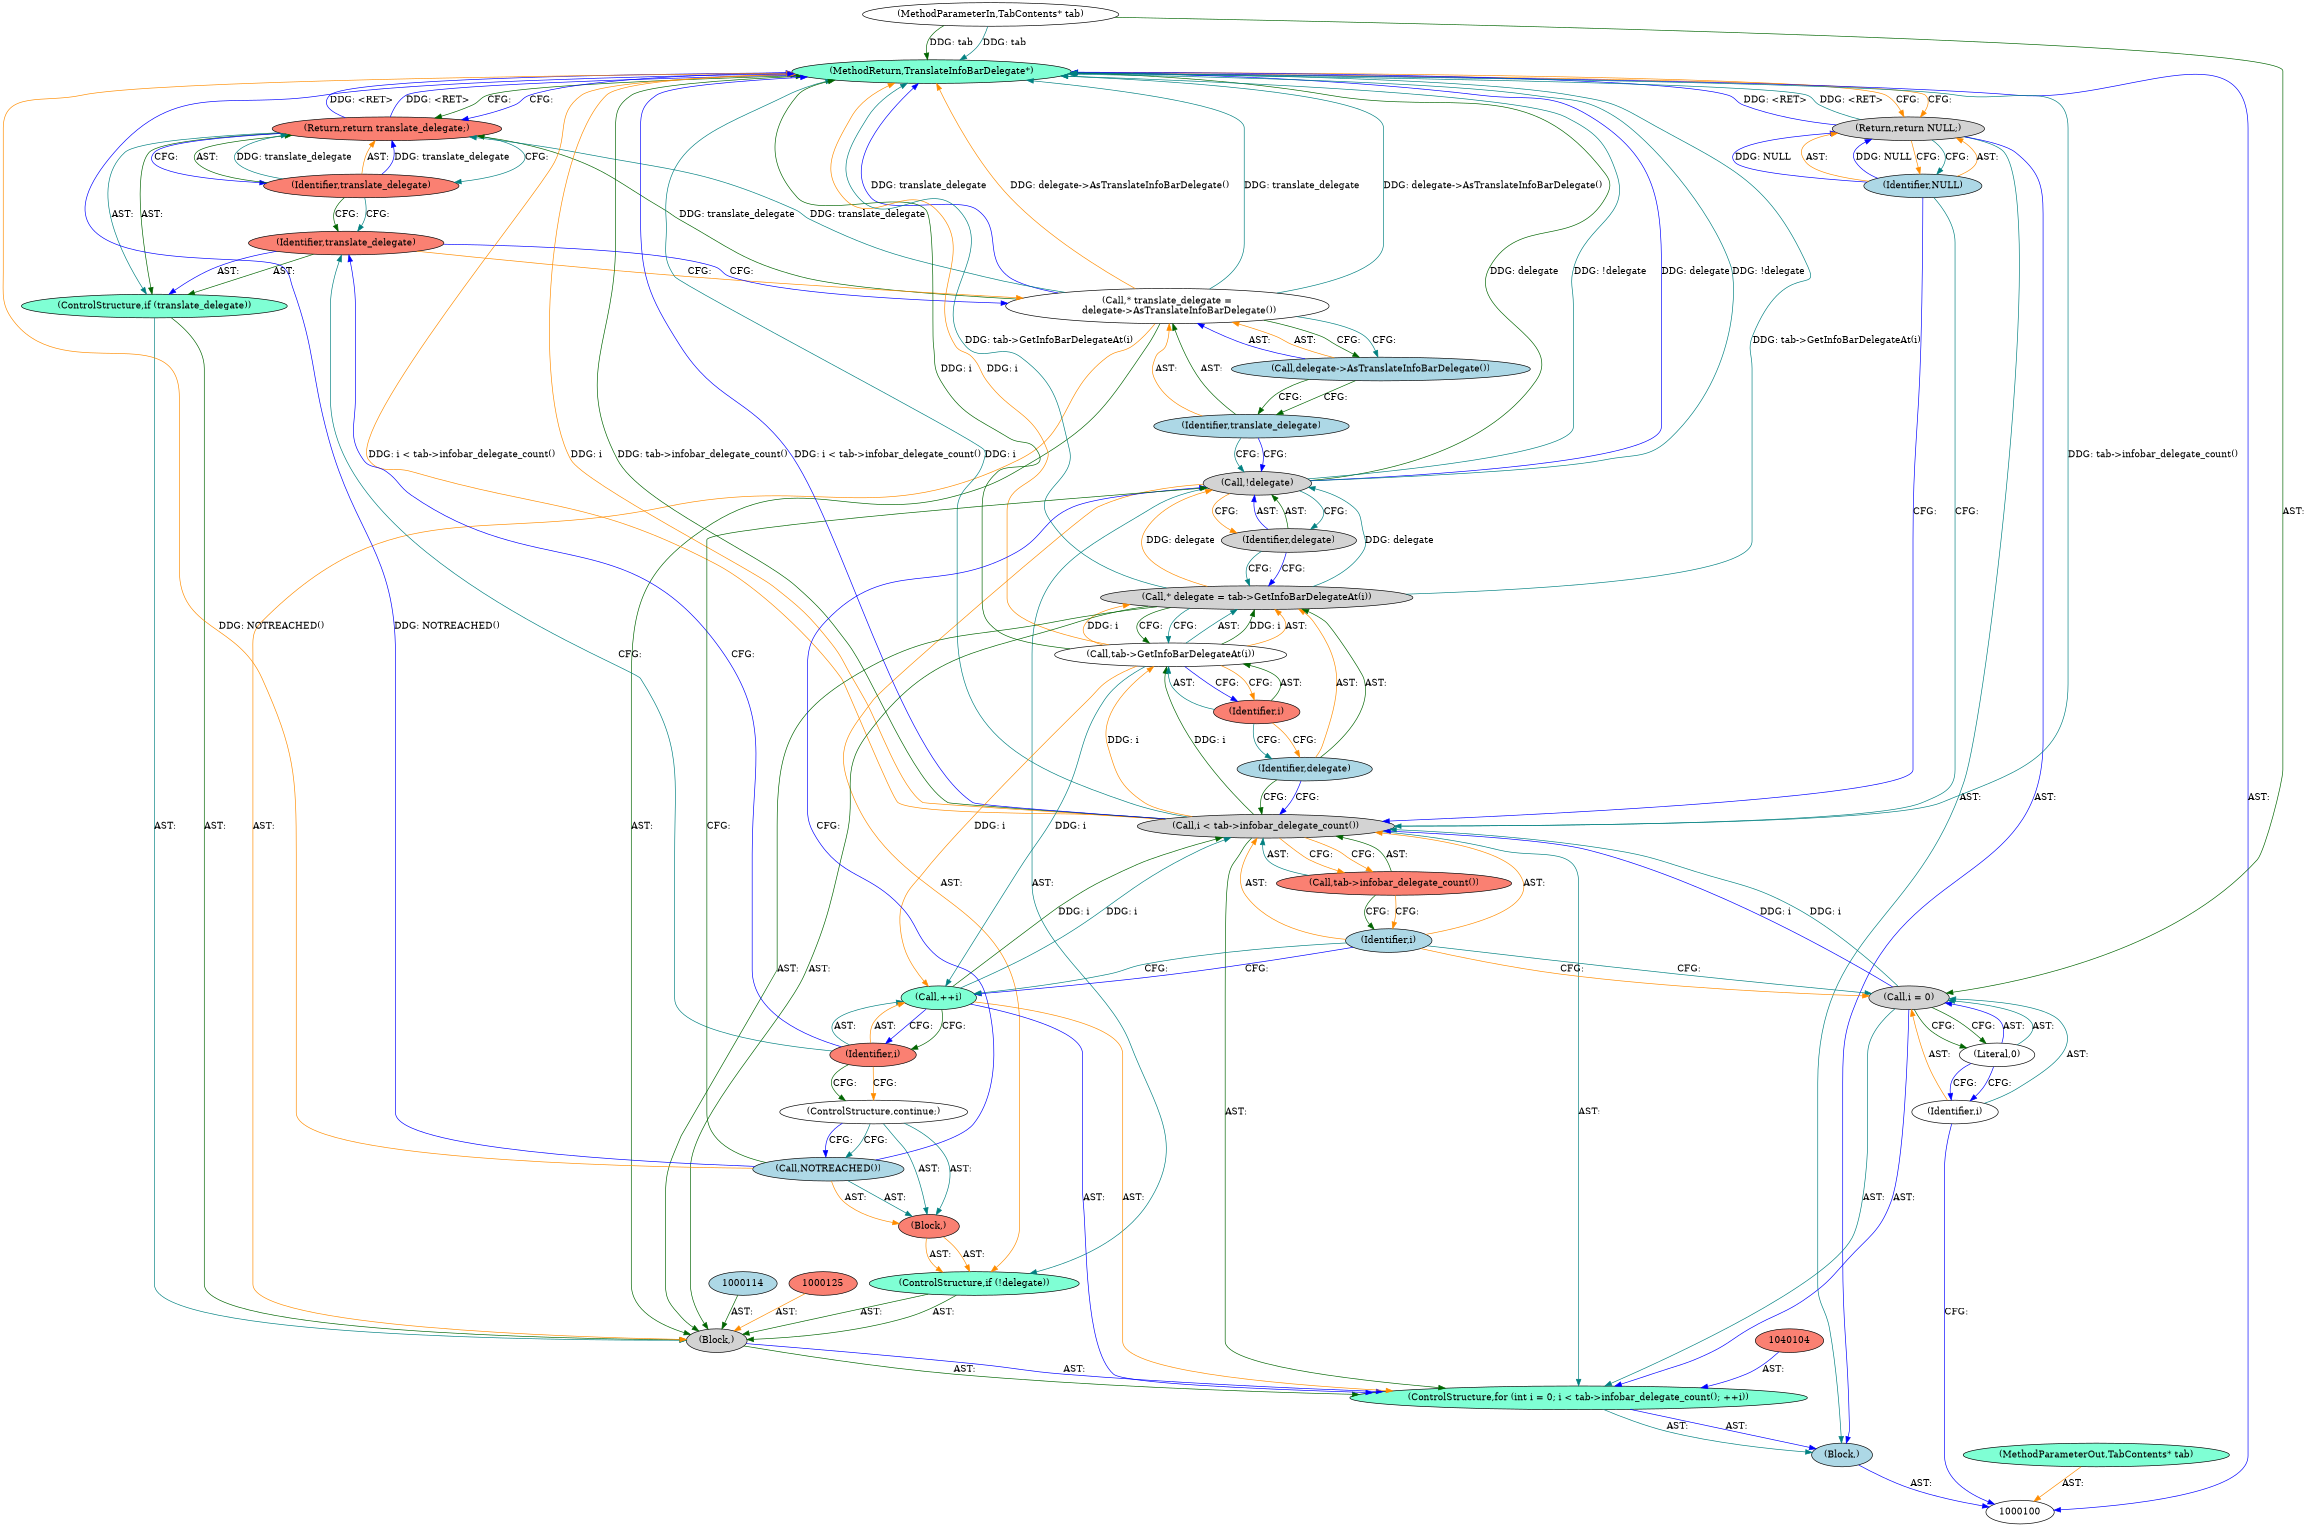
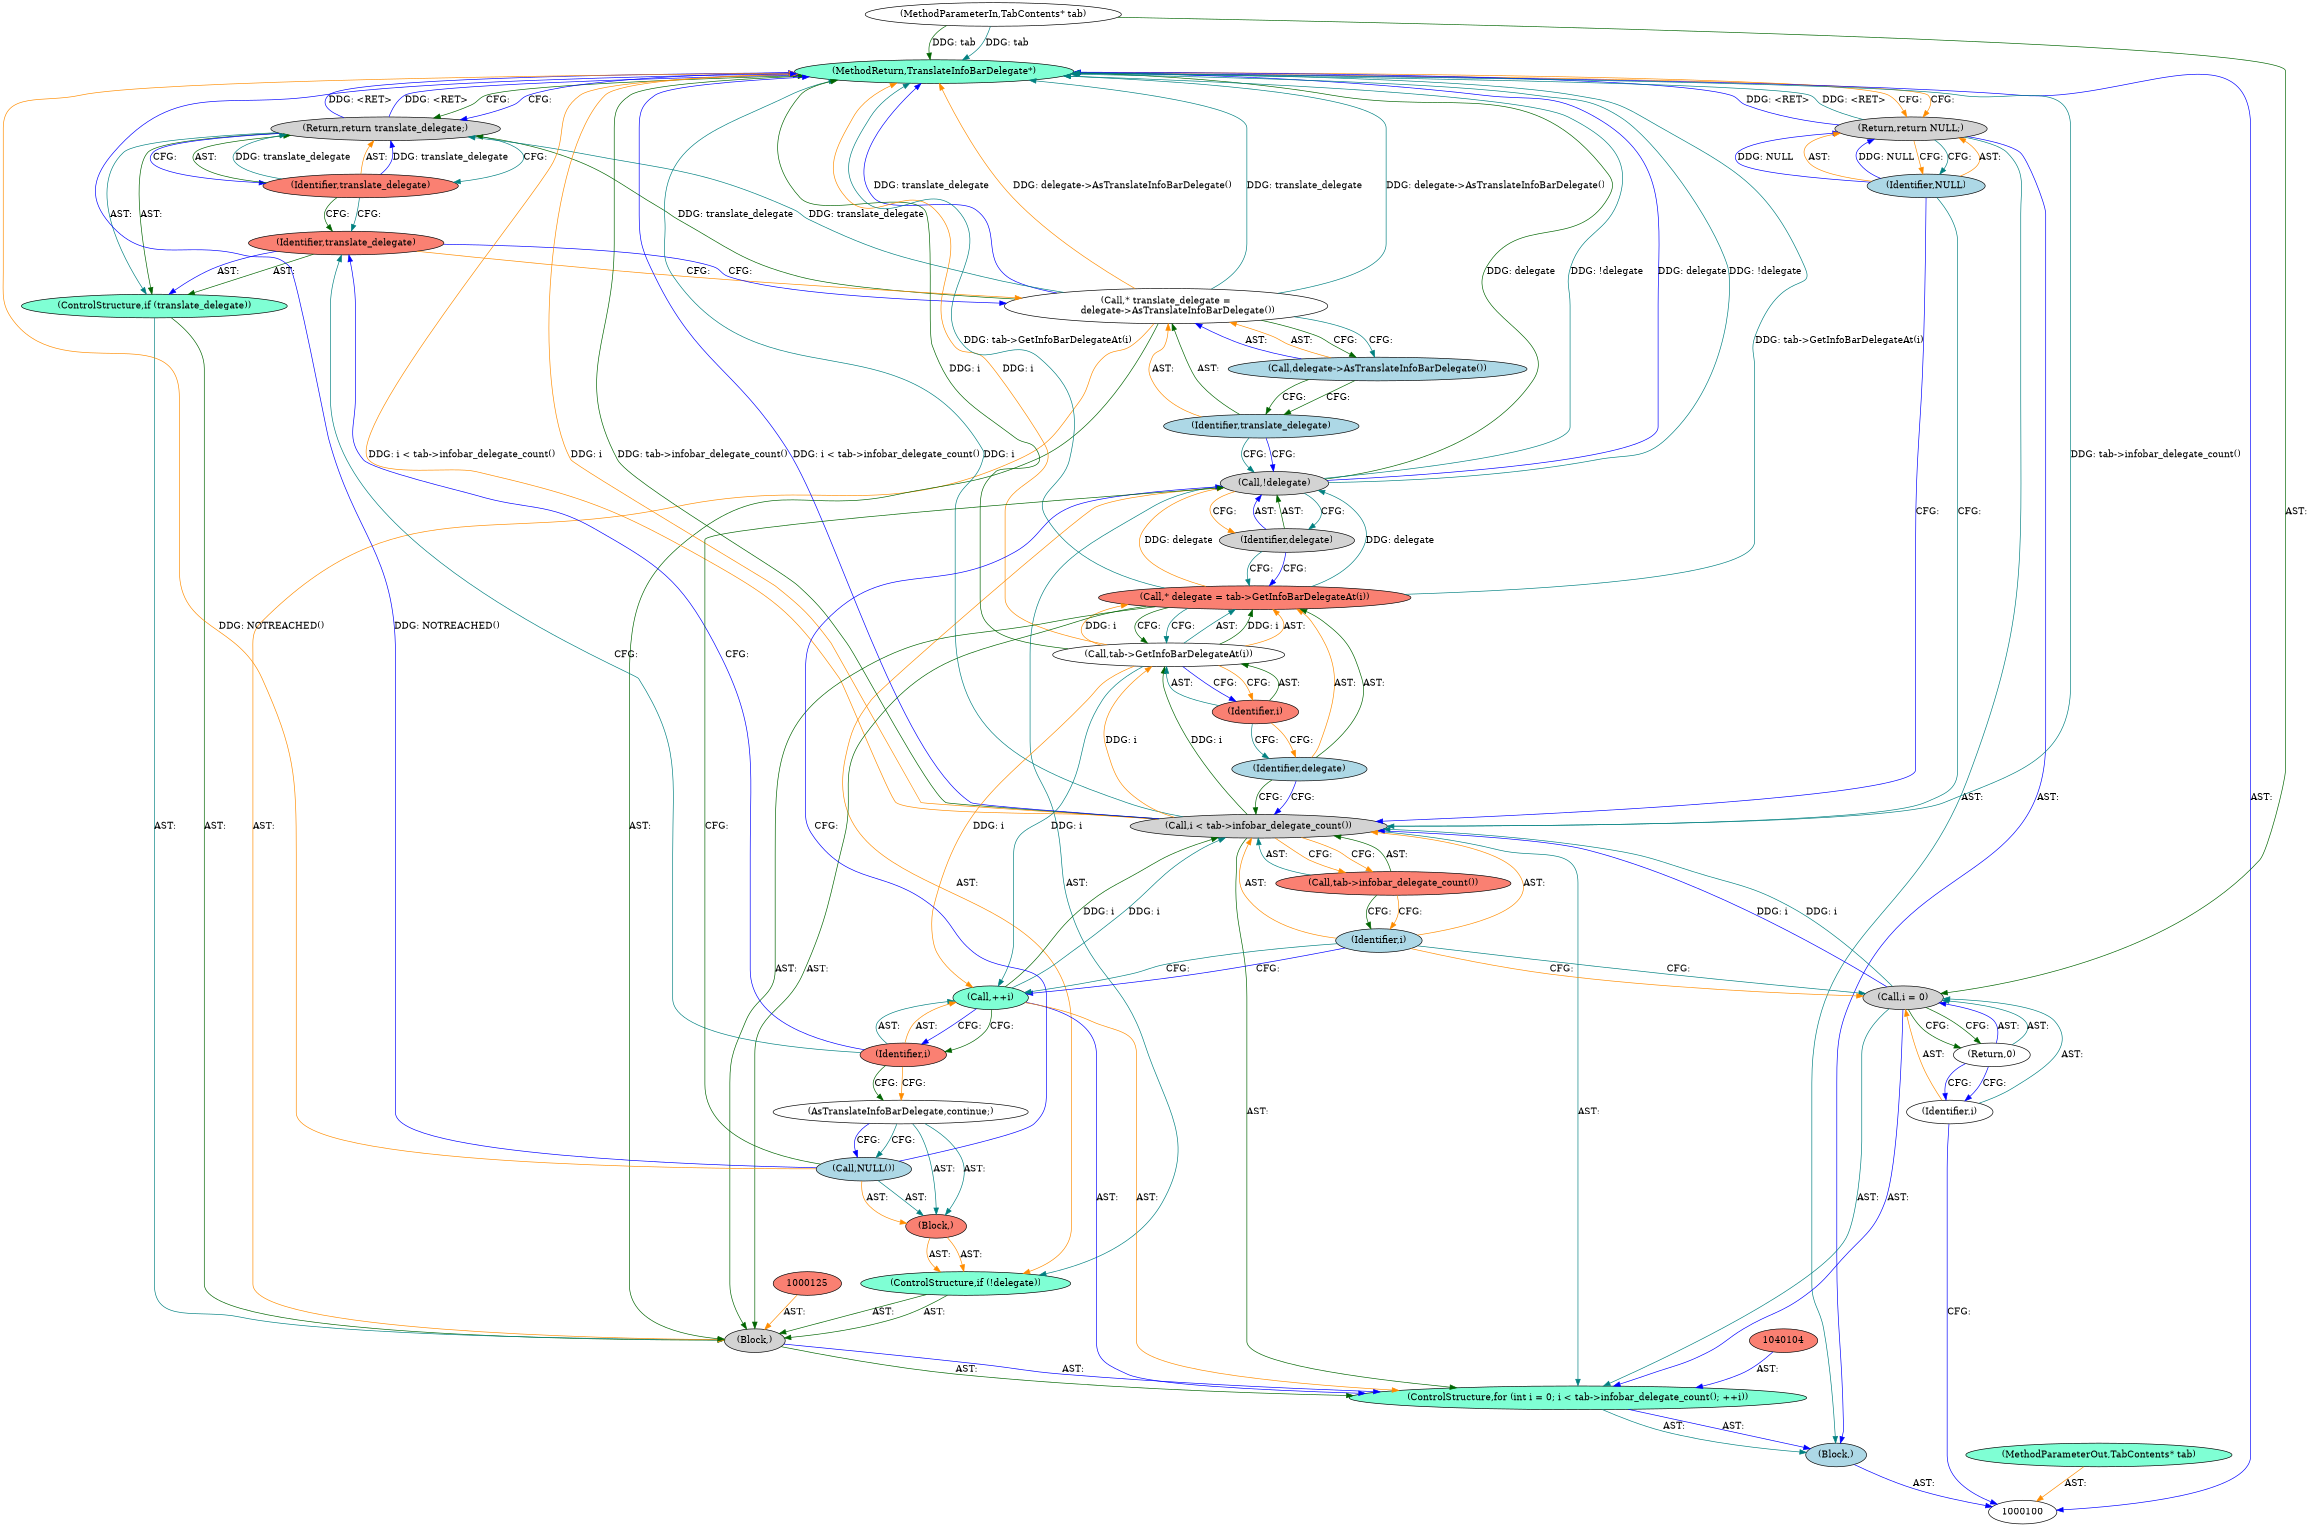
(387, 129) -> (386, 129)
(1257, 598) -> (1255, 598)
(1997, 1055) -> (1992, 1055)
(874, 1112) -> (901, 1112)
(828, 1169) -> (864, 1169)
(743, 1283) -> none
